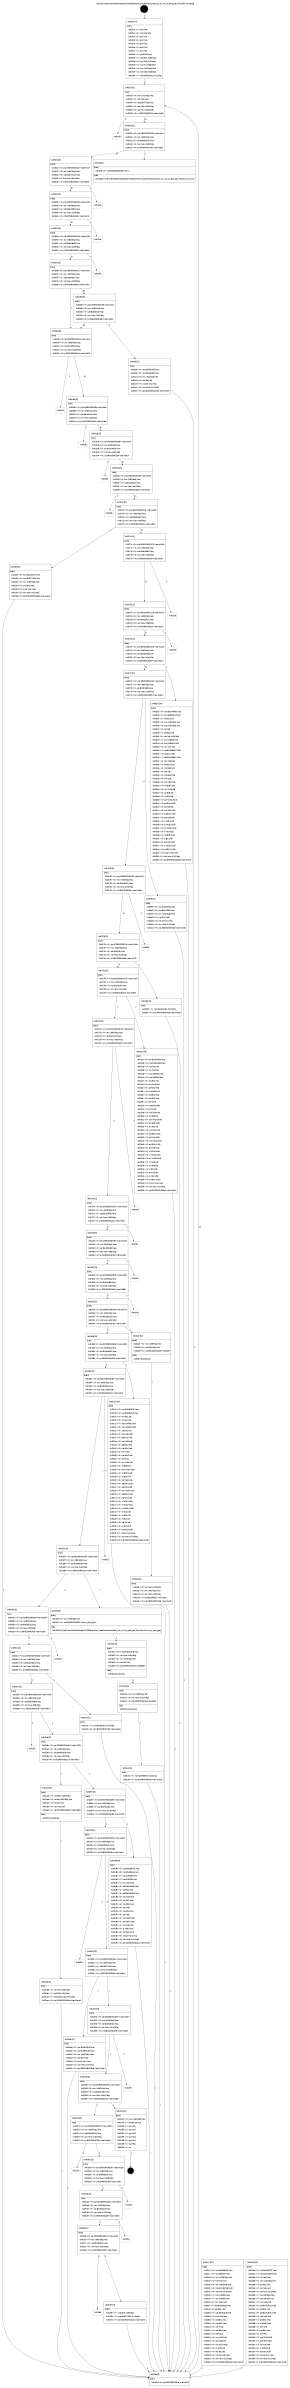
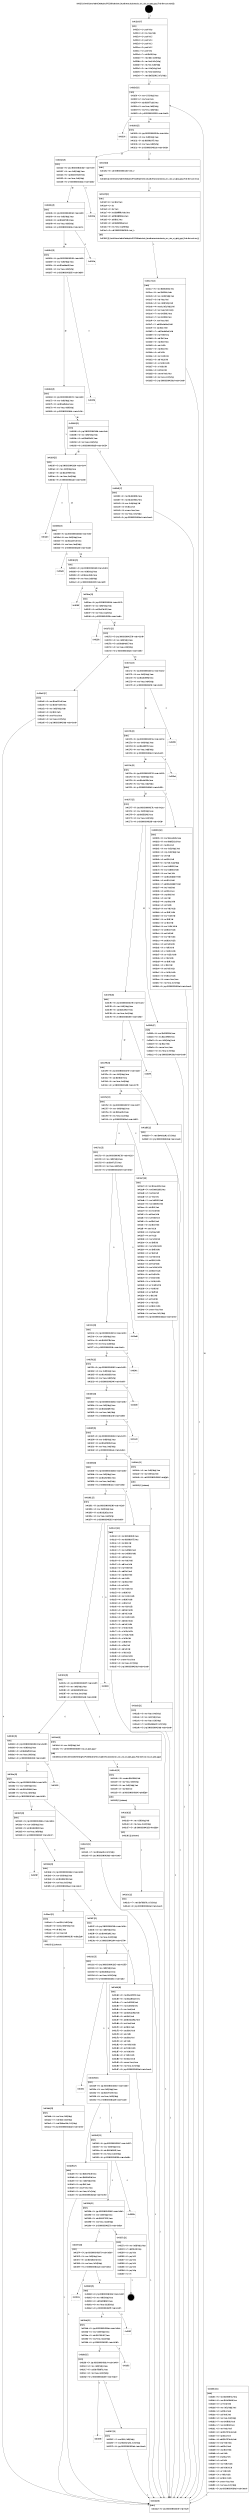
none -> (149, 216)
